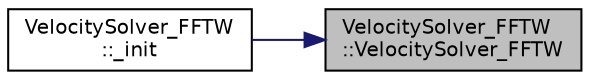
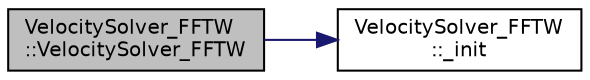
(278, 40) -> (290, 40)
